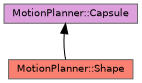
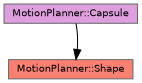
(64, 47) -> (77, 36)
